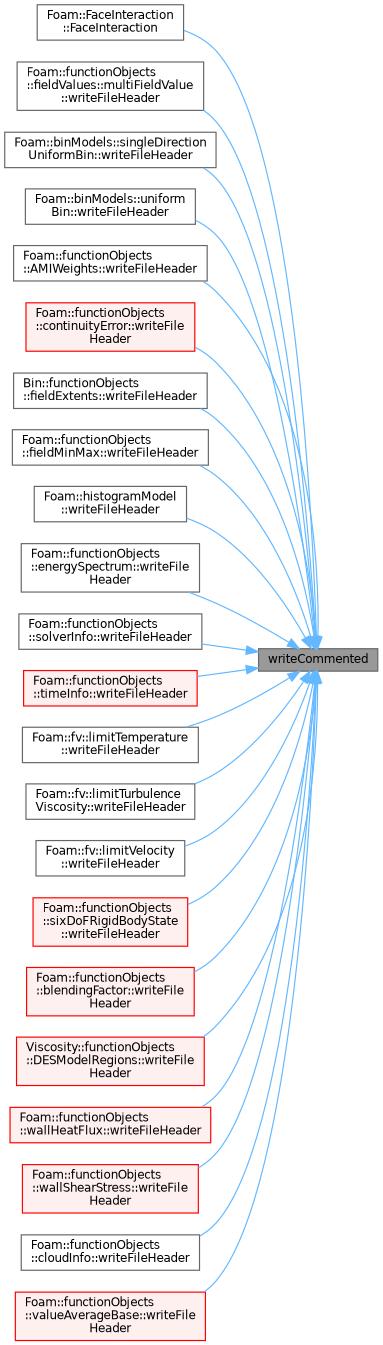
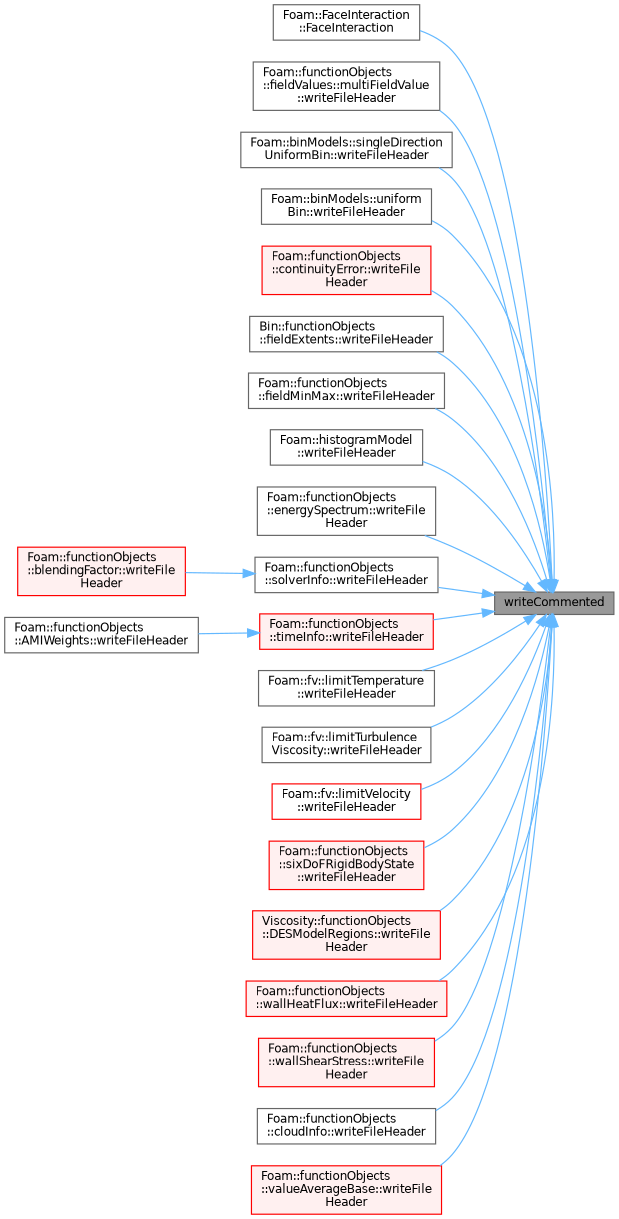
(296, 446) -> (223, 633)
(284, 841) -> (214, 573)
(110, 858) -> (346, 802)
